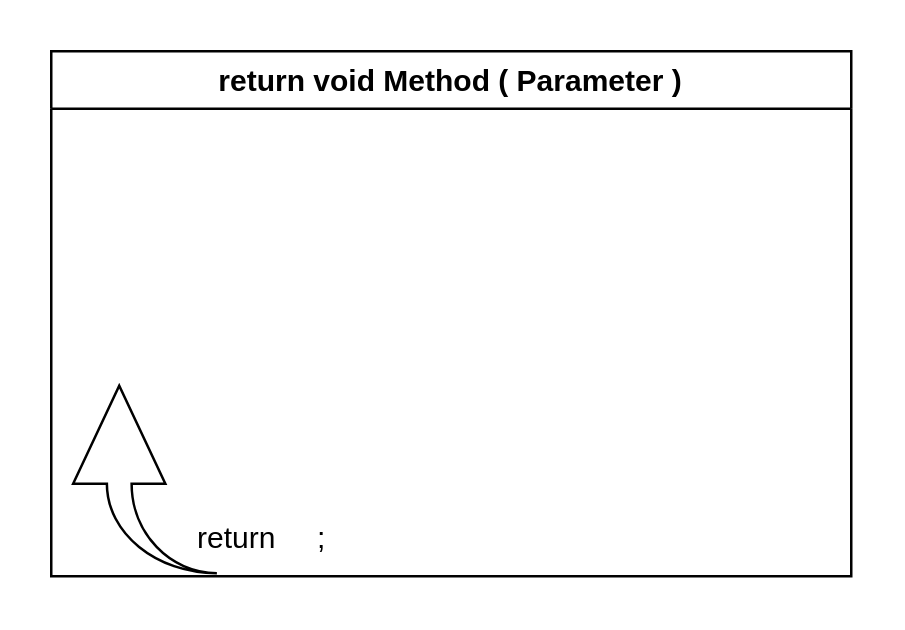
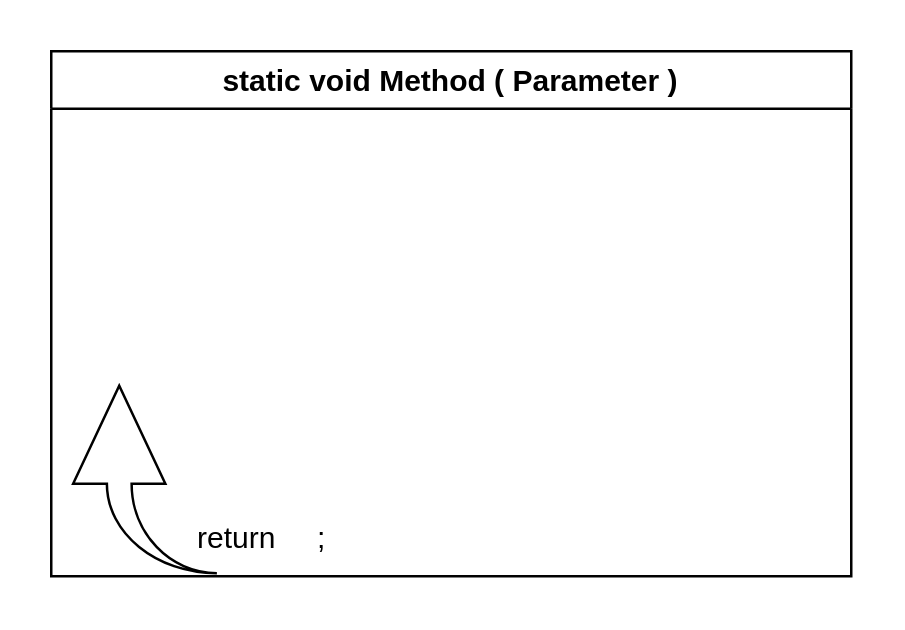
(450, 81) -> (450, 81)
